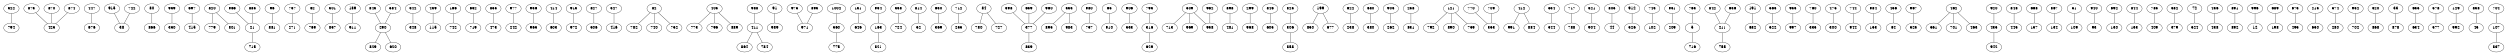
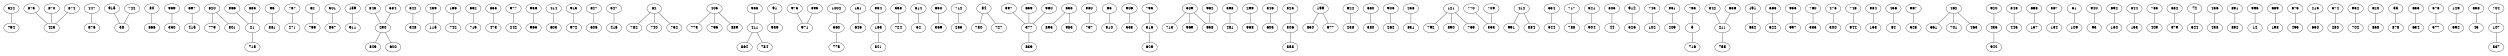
(1009, 9) -> (1009, 9)
(1853, 9) -> (1853, 9)
